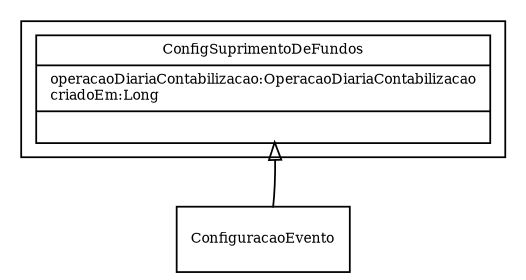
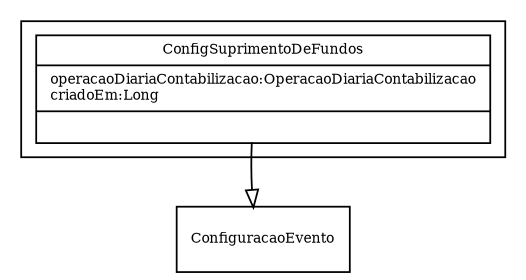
(275, 184) -> (251, 168)
